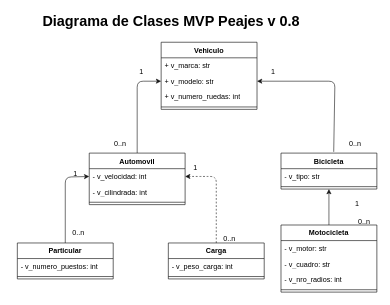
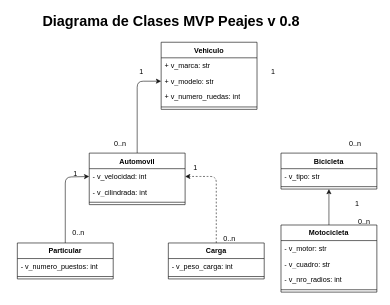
(335, 96) -> none
